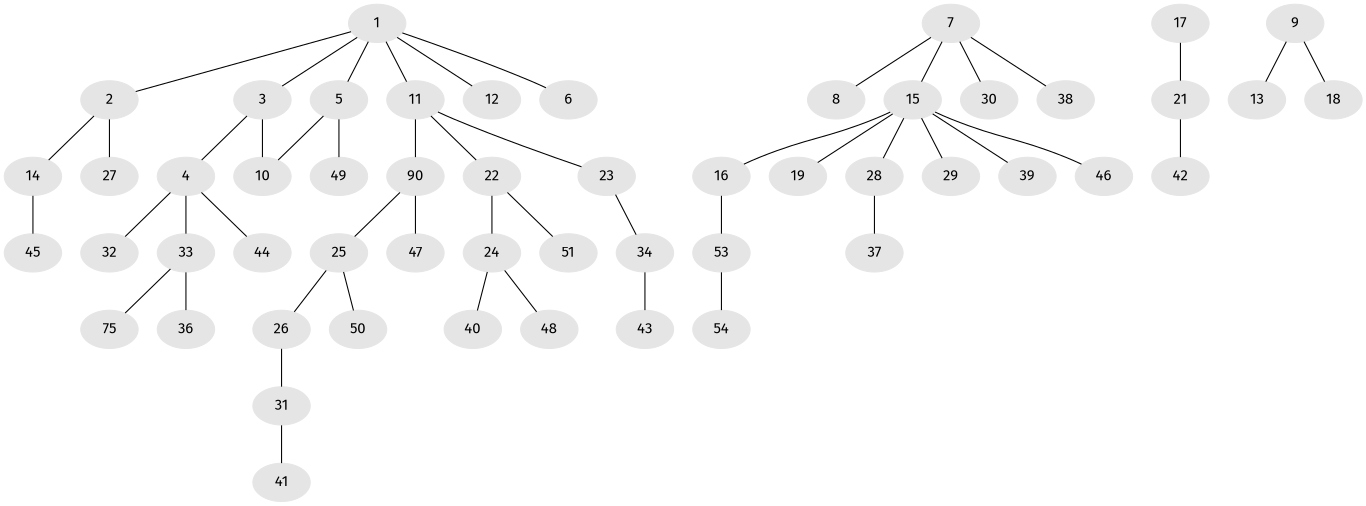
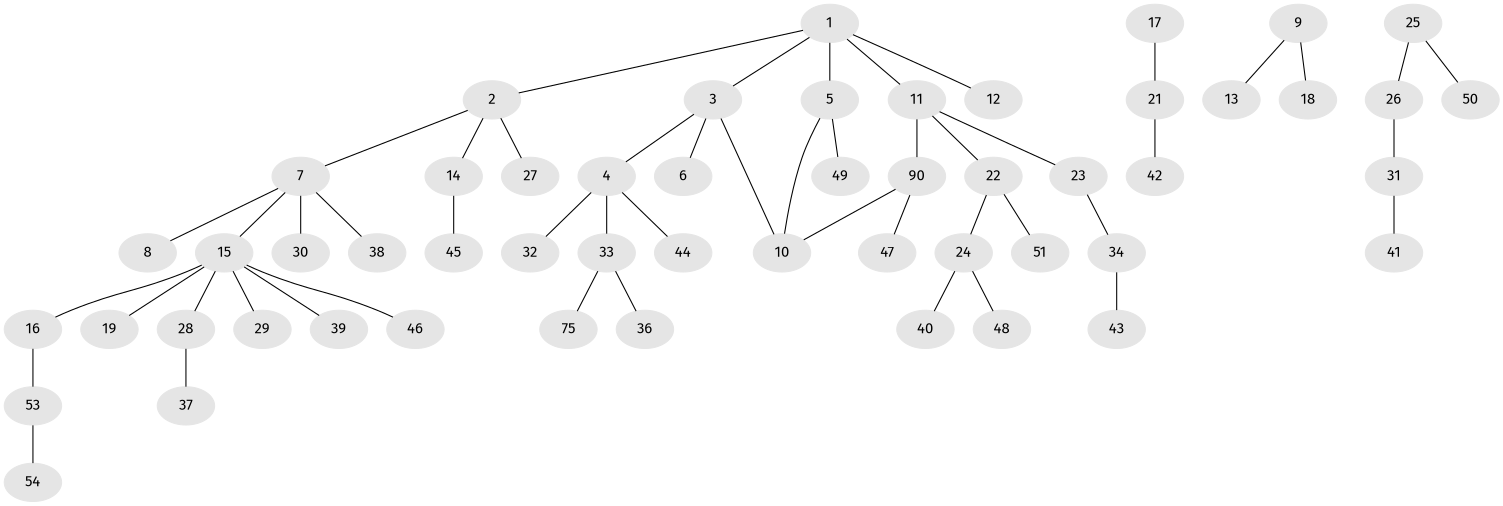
(475, 59) -> (698, 138)
none -> (396, 138)
(377, 215) -> (850, 215)
